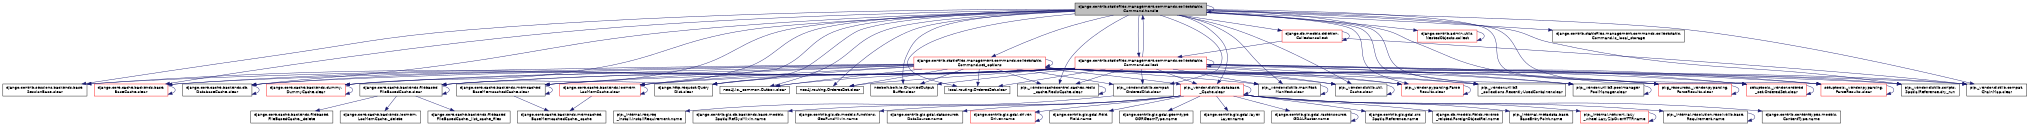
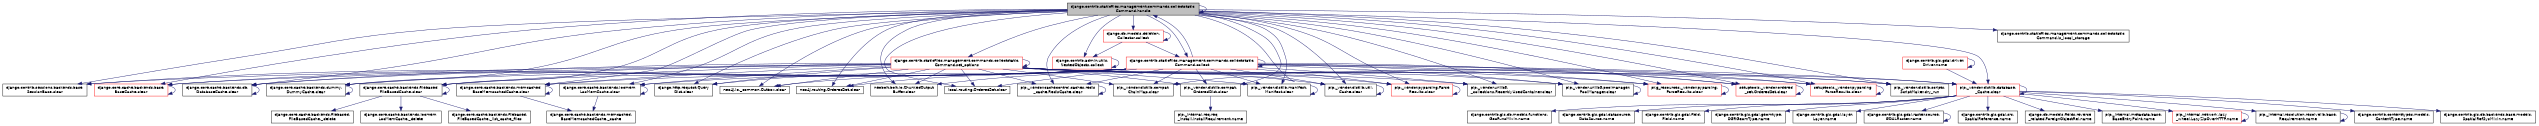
(1668, 59) -> (1109, 49)
(306, 90) -> (306, 90)
(600, 90) -> (600, 90)
(1930, 90) -> (1920, 90)
(1092, 106) -> (1960, 76)
